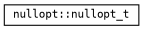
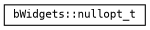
(72, 15) -> (75, 15)
